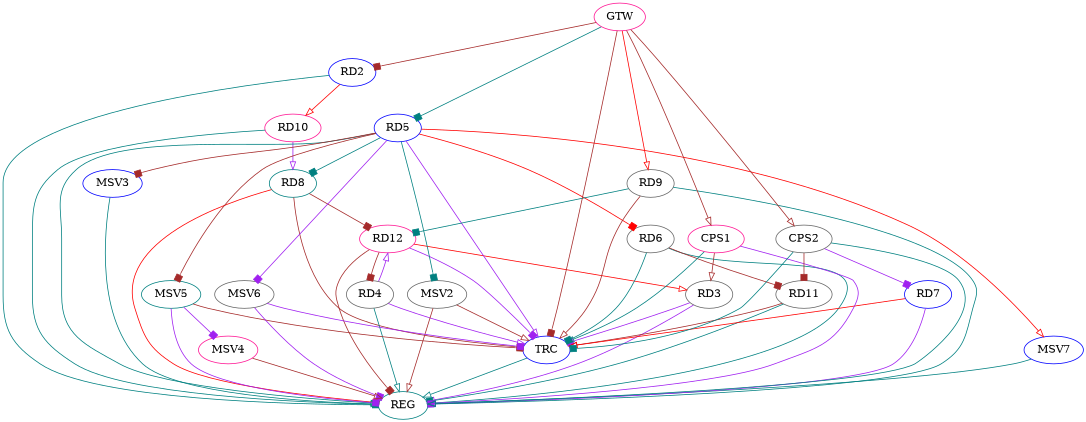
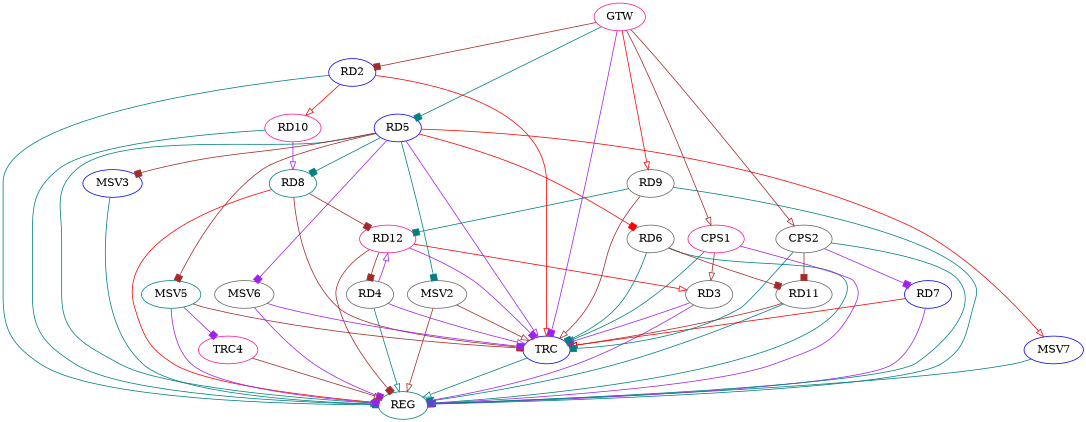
none -> (536, 148)
(586, 180) -> (586, 180)
(228, 350) -> (228, 350)
